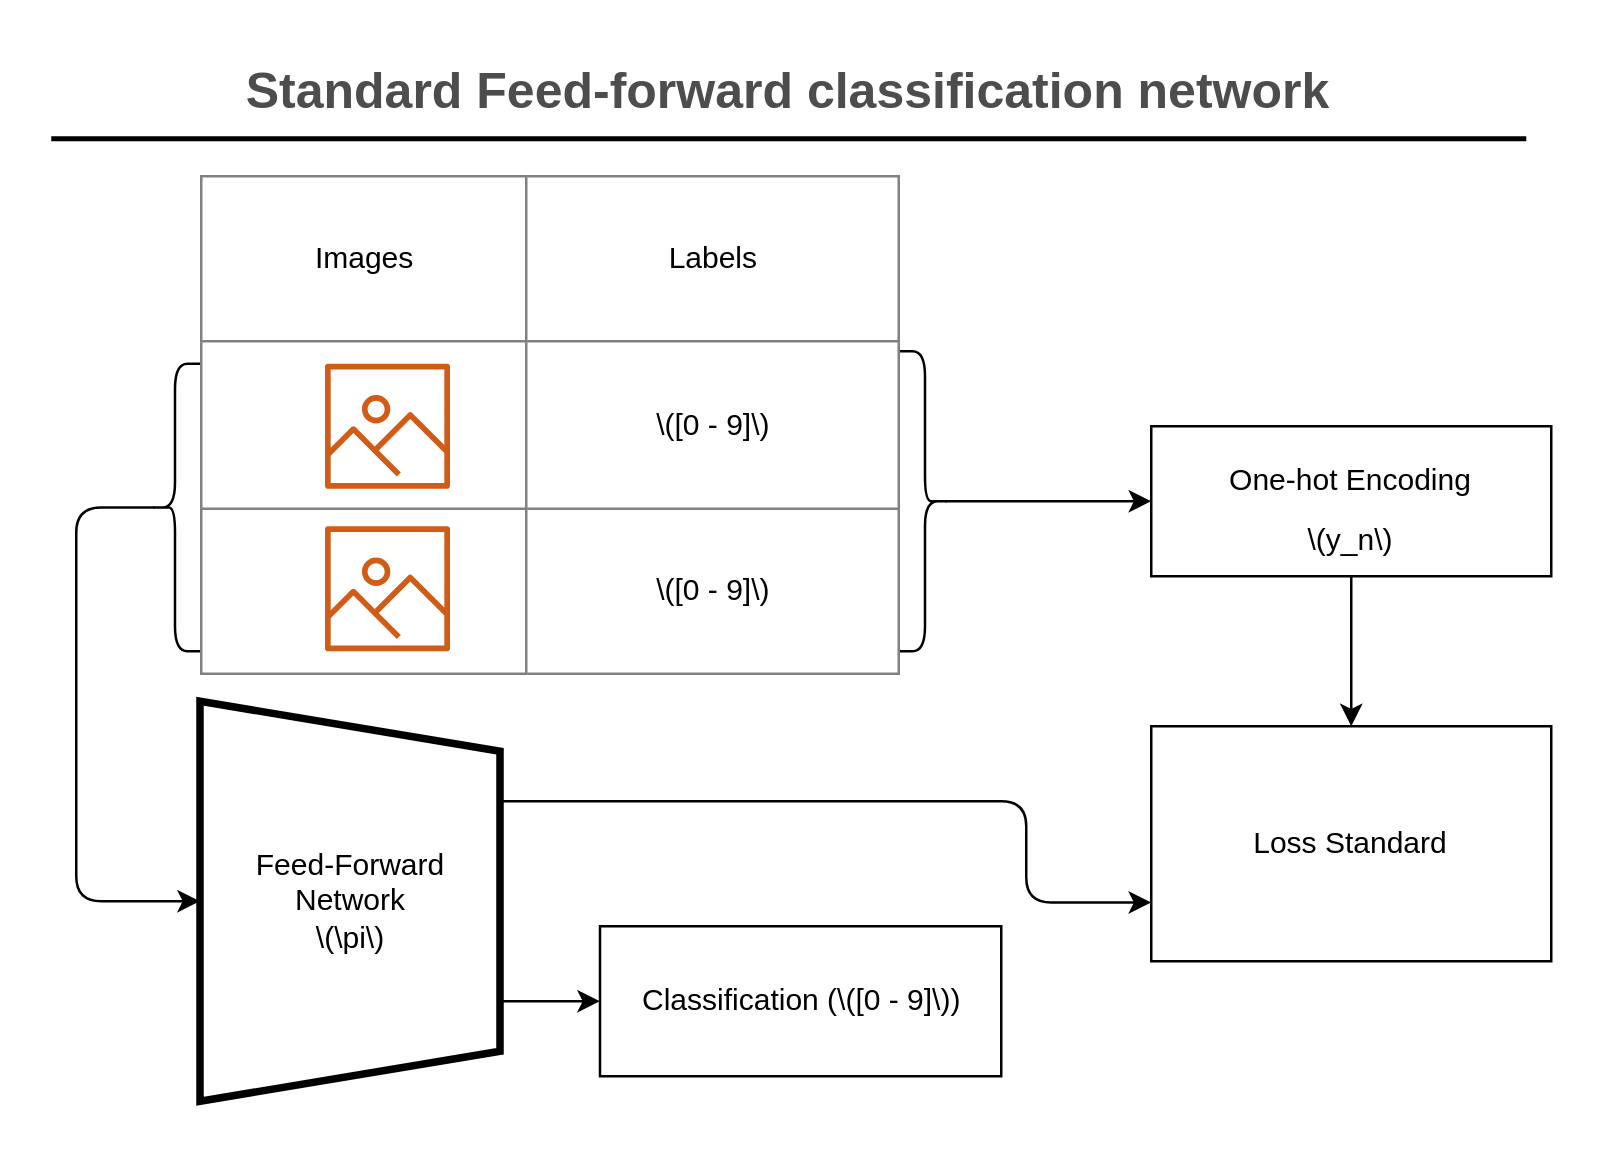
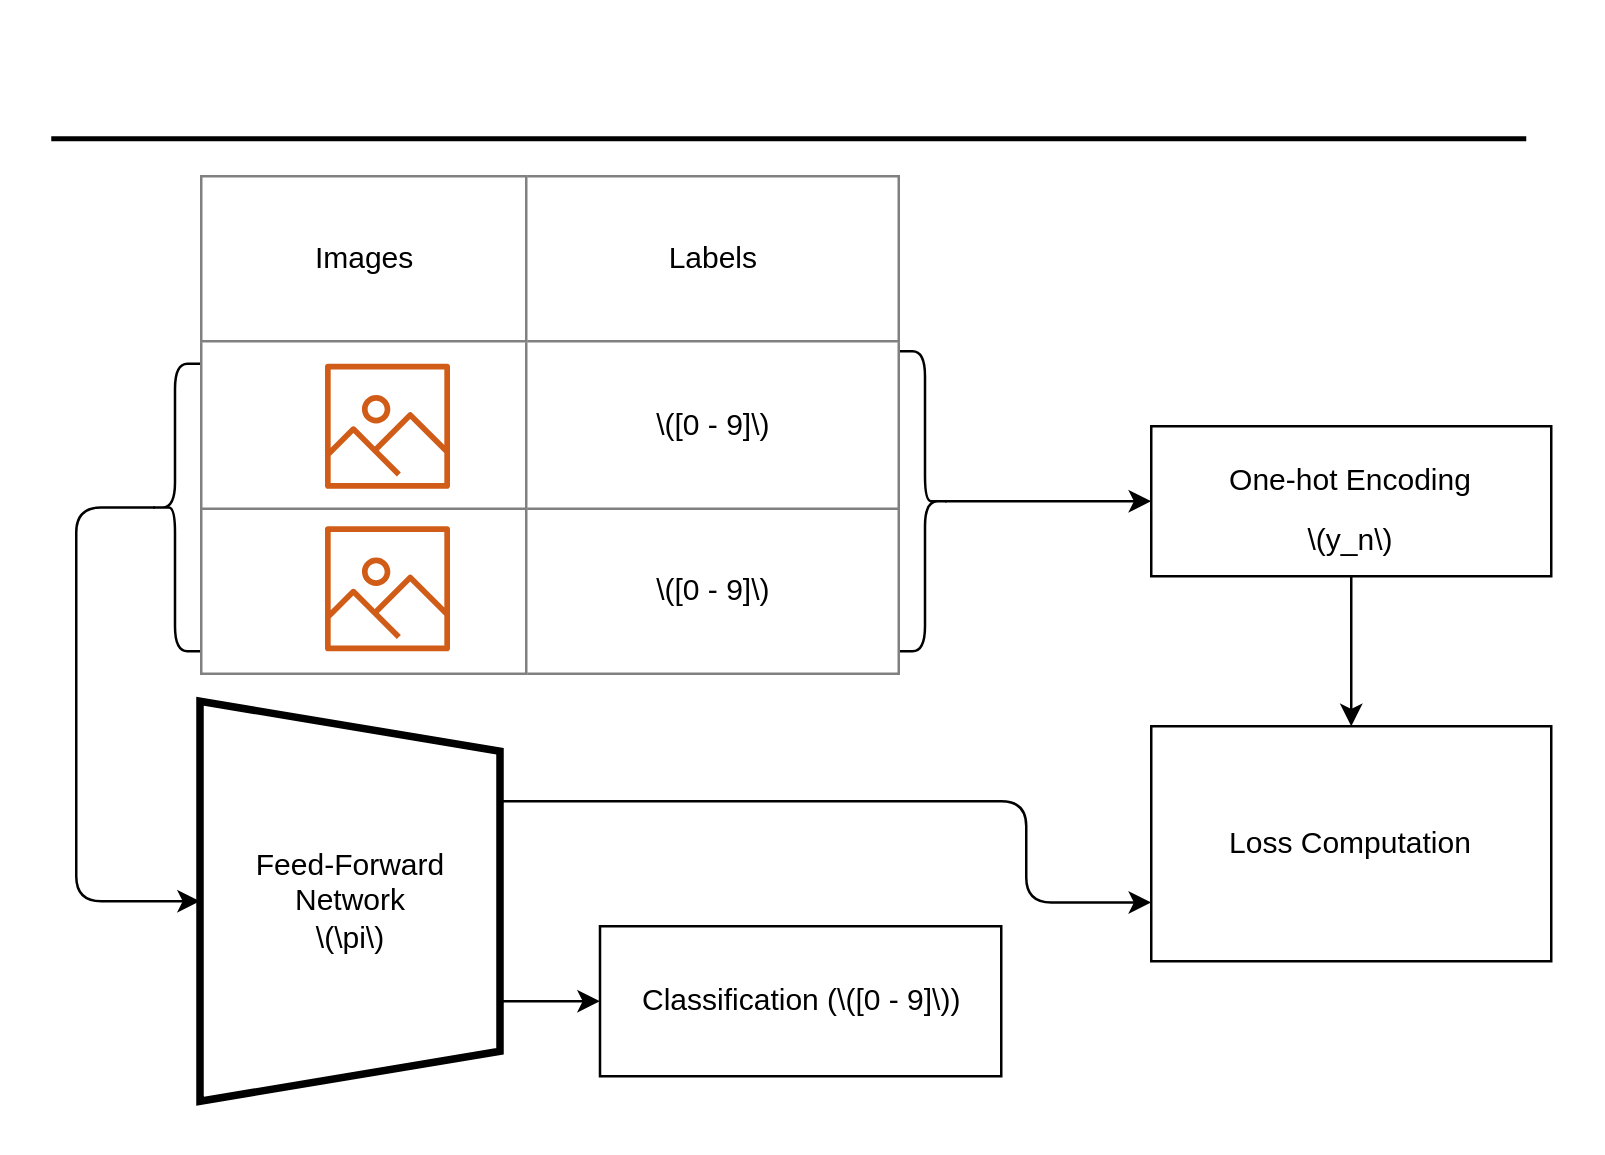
(789, 89) -> none
(1351, 844) -> (1351, 844)
